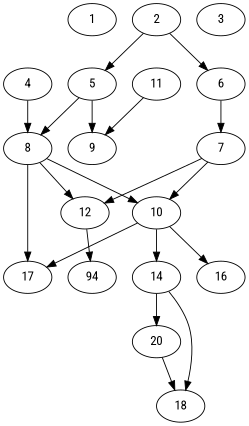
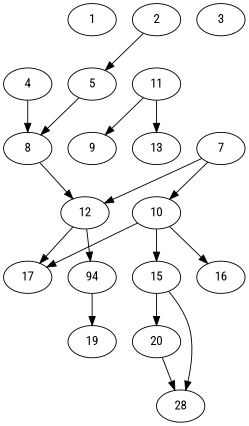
(221, 84) -> none
(92, 112) -> none
none -> (157, 148)
(88, 179) -> none
(28, 208) -> (59, 242)
(157, 277) -> (157, 277)
none -> (92, 342)
(181, 406) -> (181, 406)
